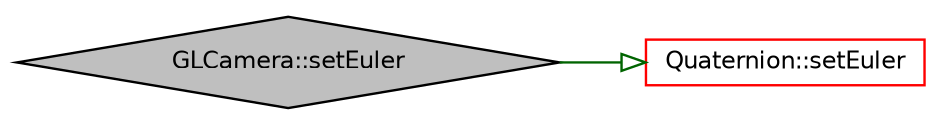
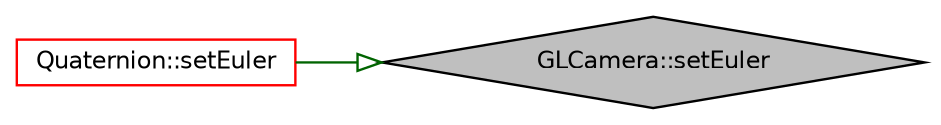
(590, 62) -> (326, 62)
